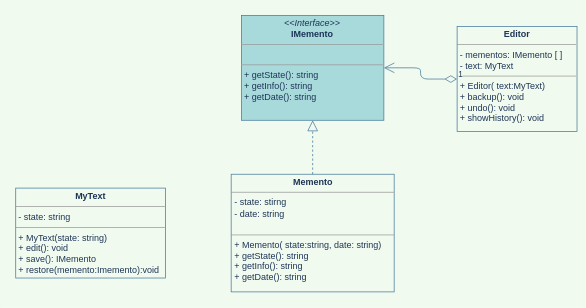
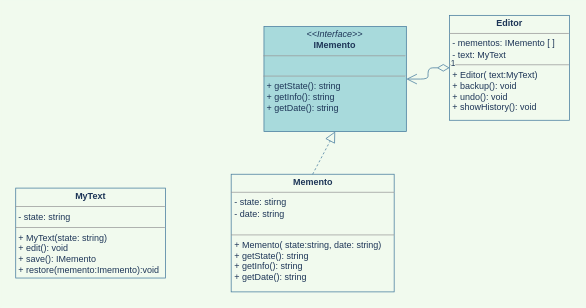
(313, 68) -> (335, 79)
(517, 79) -> (510, 68)
